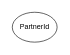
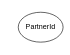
(35, 27) -> (41, 27)
